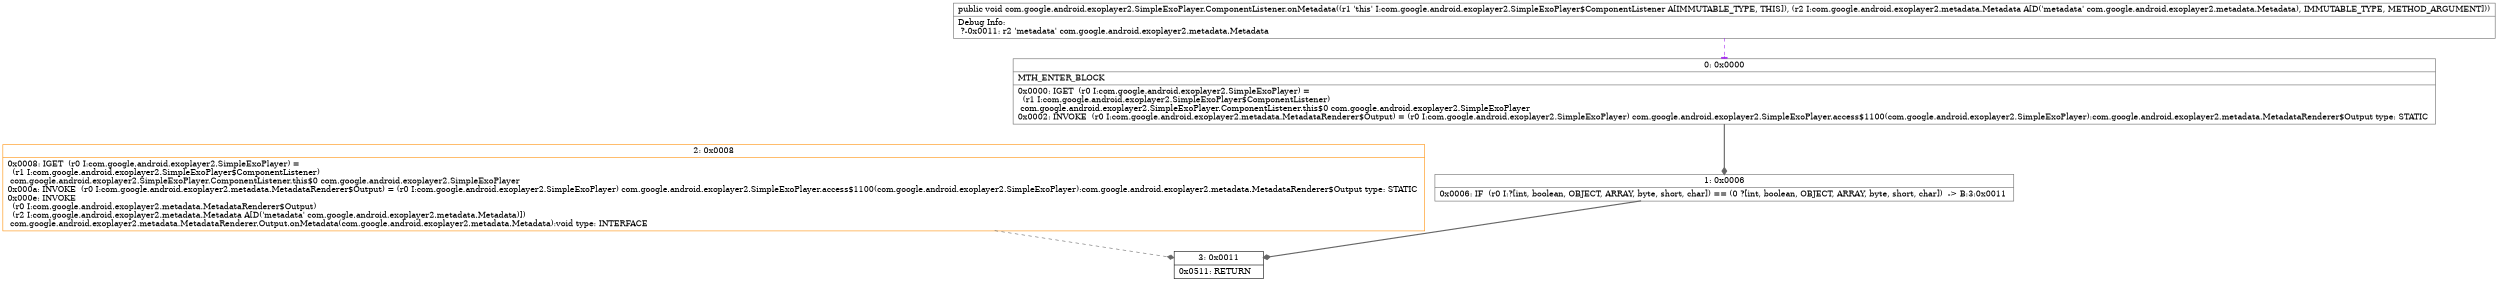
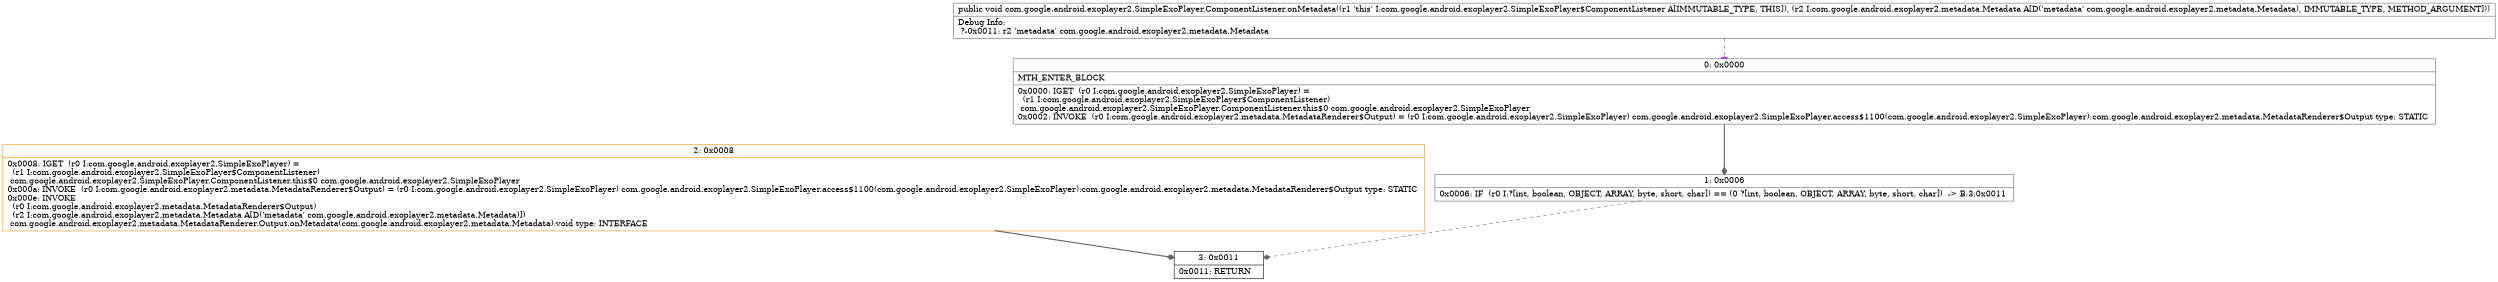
(1456, 229) -> (1456, 229)
(1081, 244) -> (1081, 244)
(1219, 272) -> (1219, 272)
